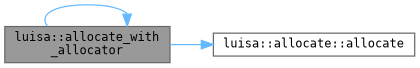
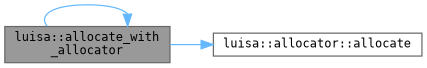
(314, 45) -> (318, 45)
